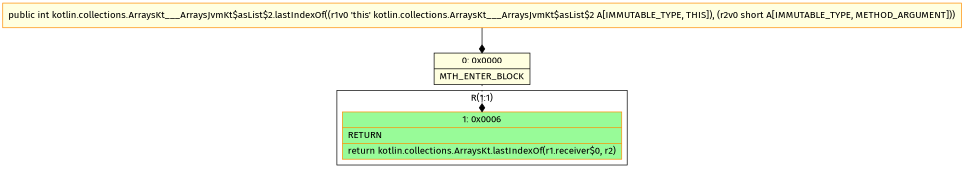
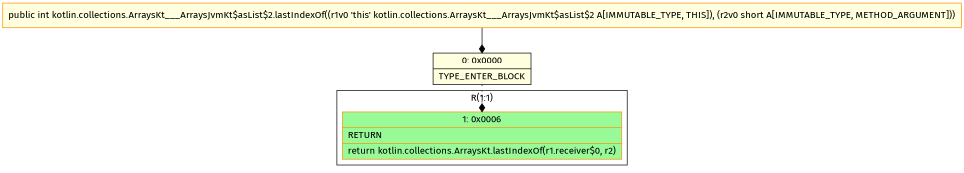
(482, 76) -> (482, 76)
